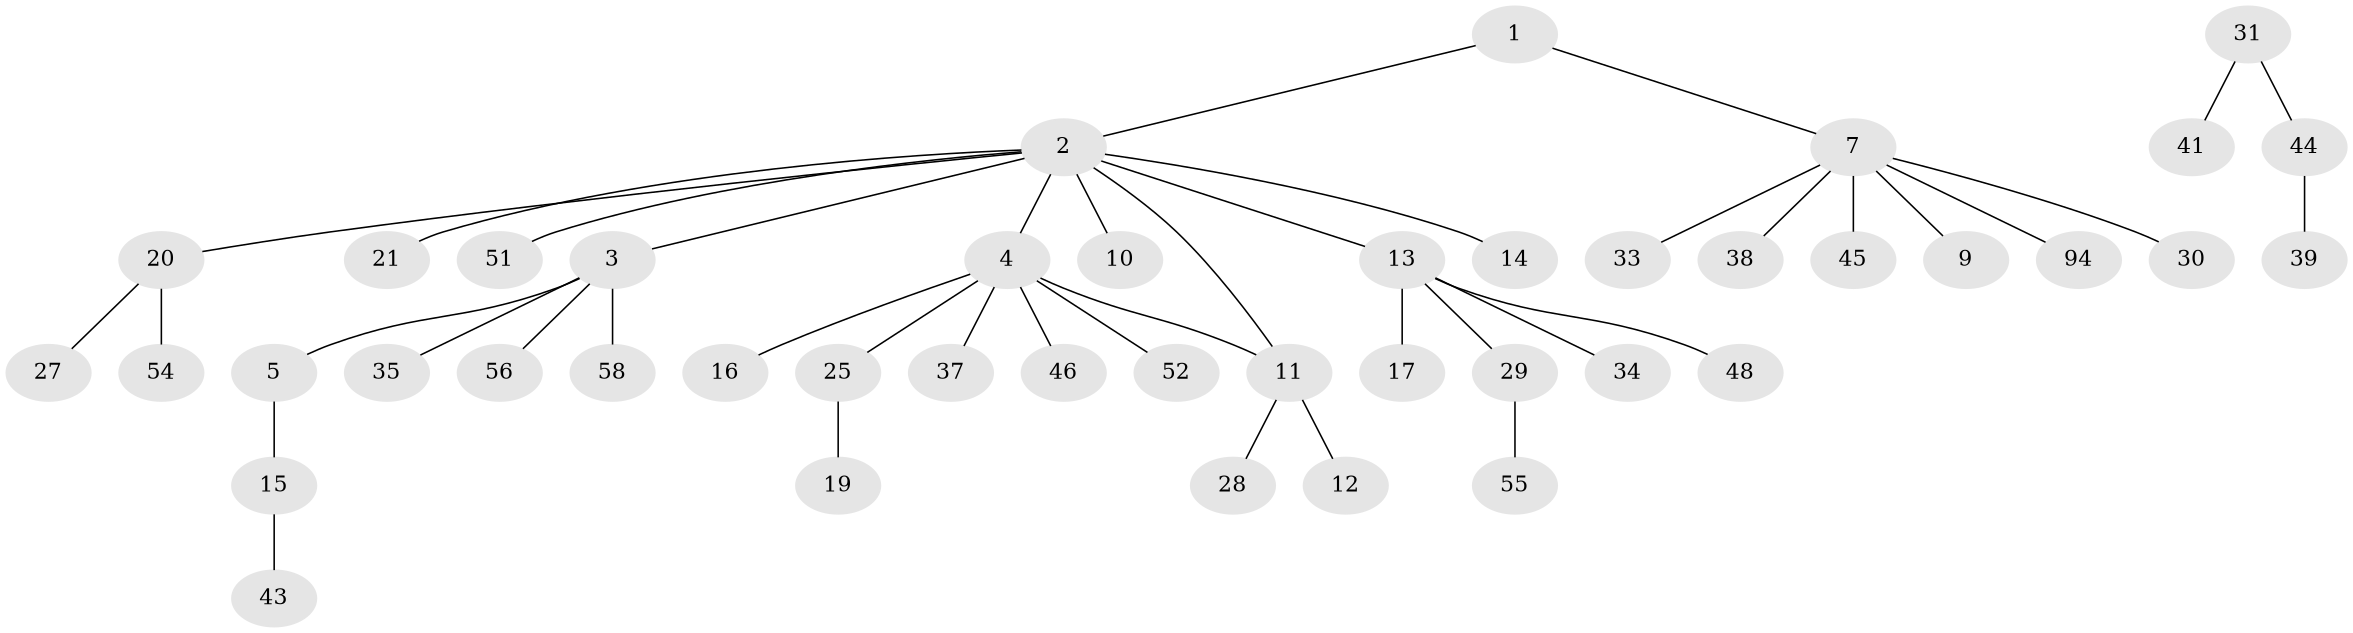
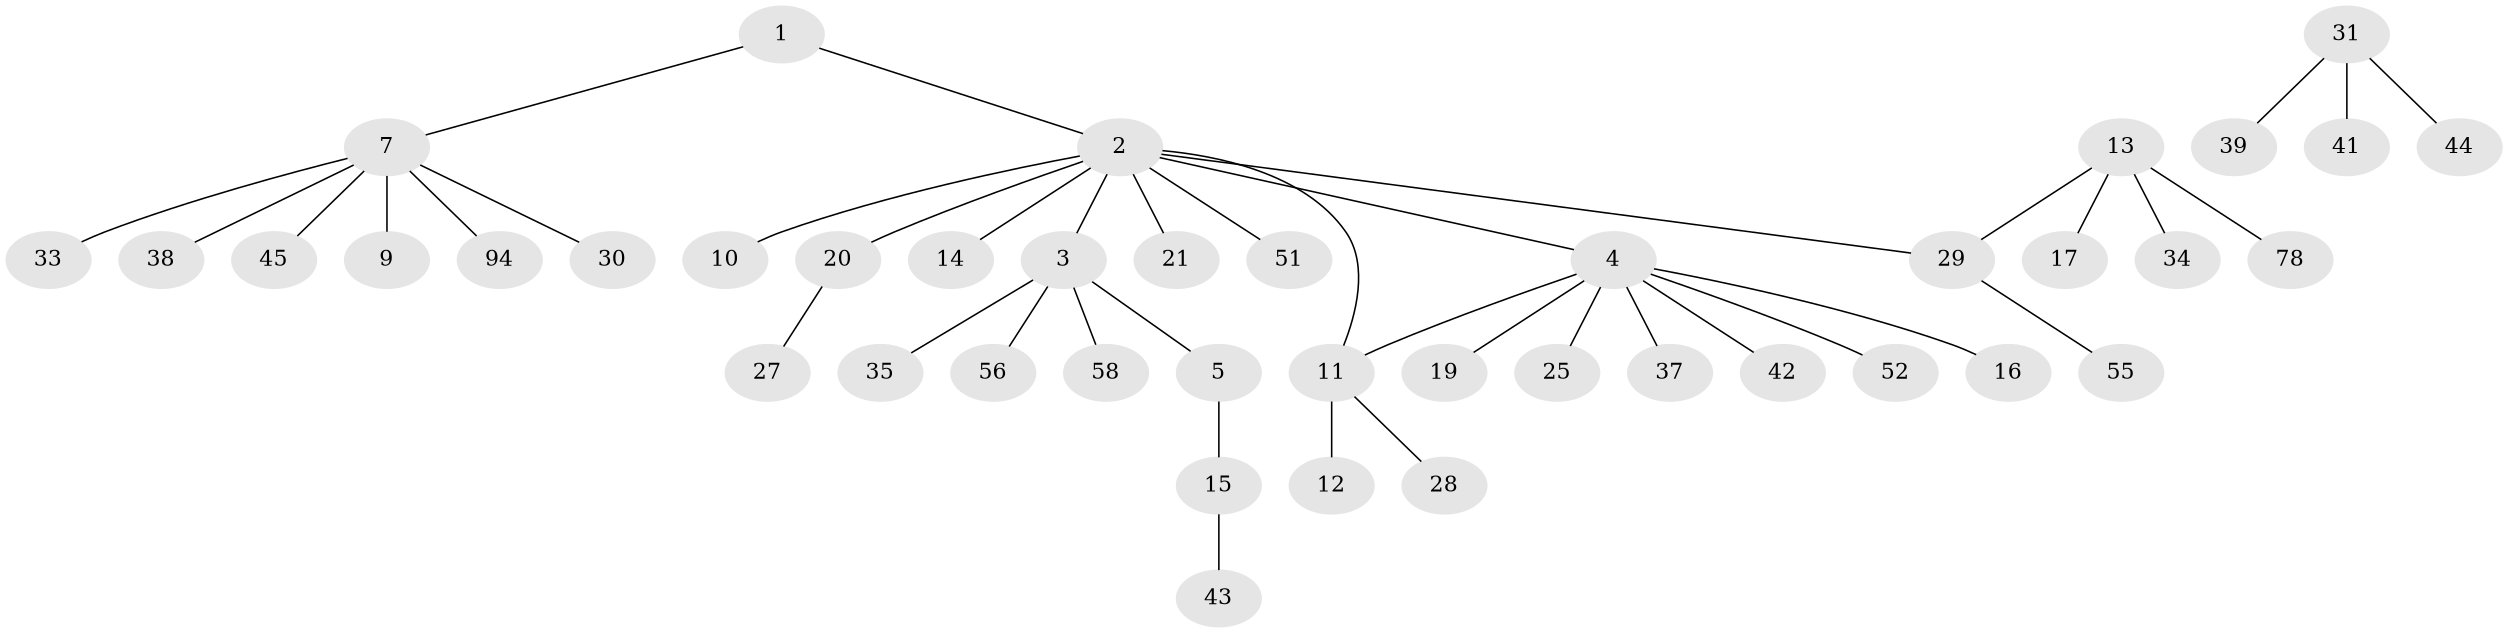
(1233, 204) -> (1536, 204)
(2305, 204) -> (2291, 91)
(161, 373) -> none
(1064, 373) -> (1783, 373)
(1741, 373) -> (2290, 260)
(838, 429) -> (1529, 317)
